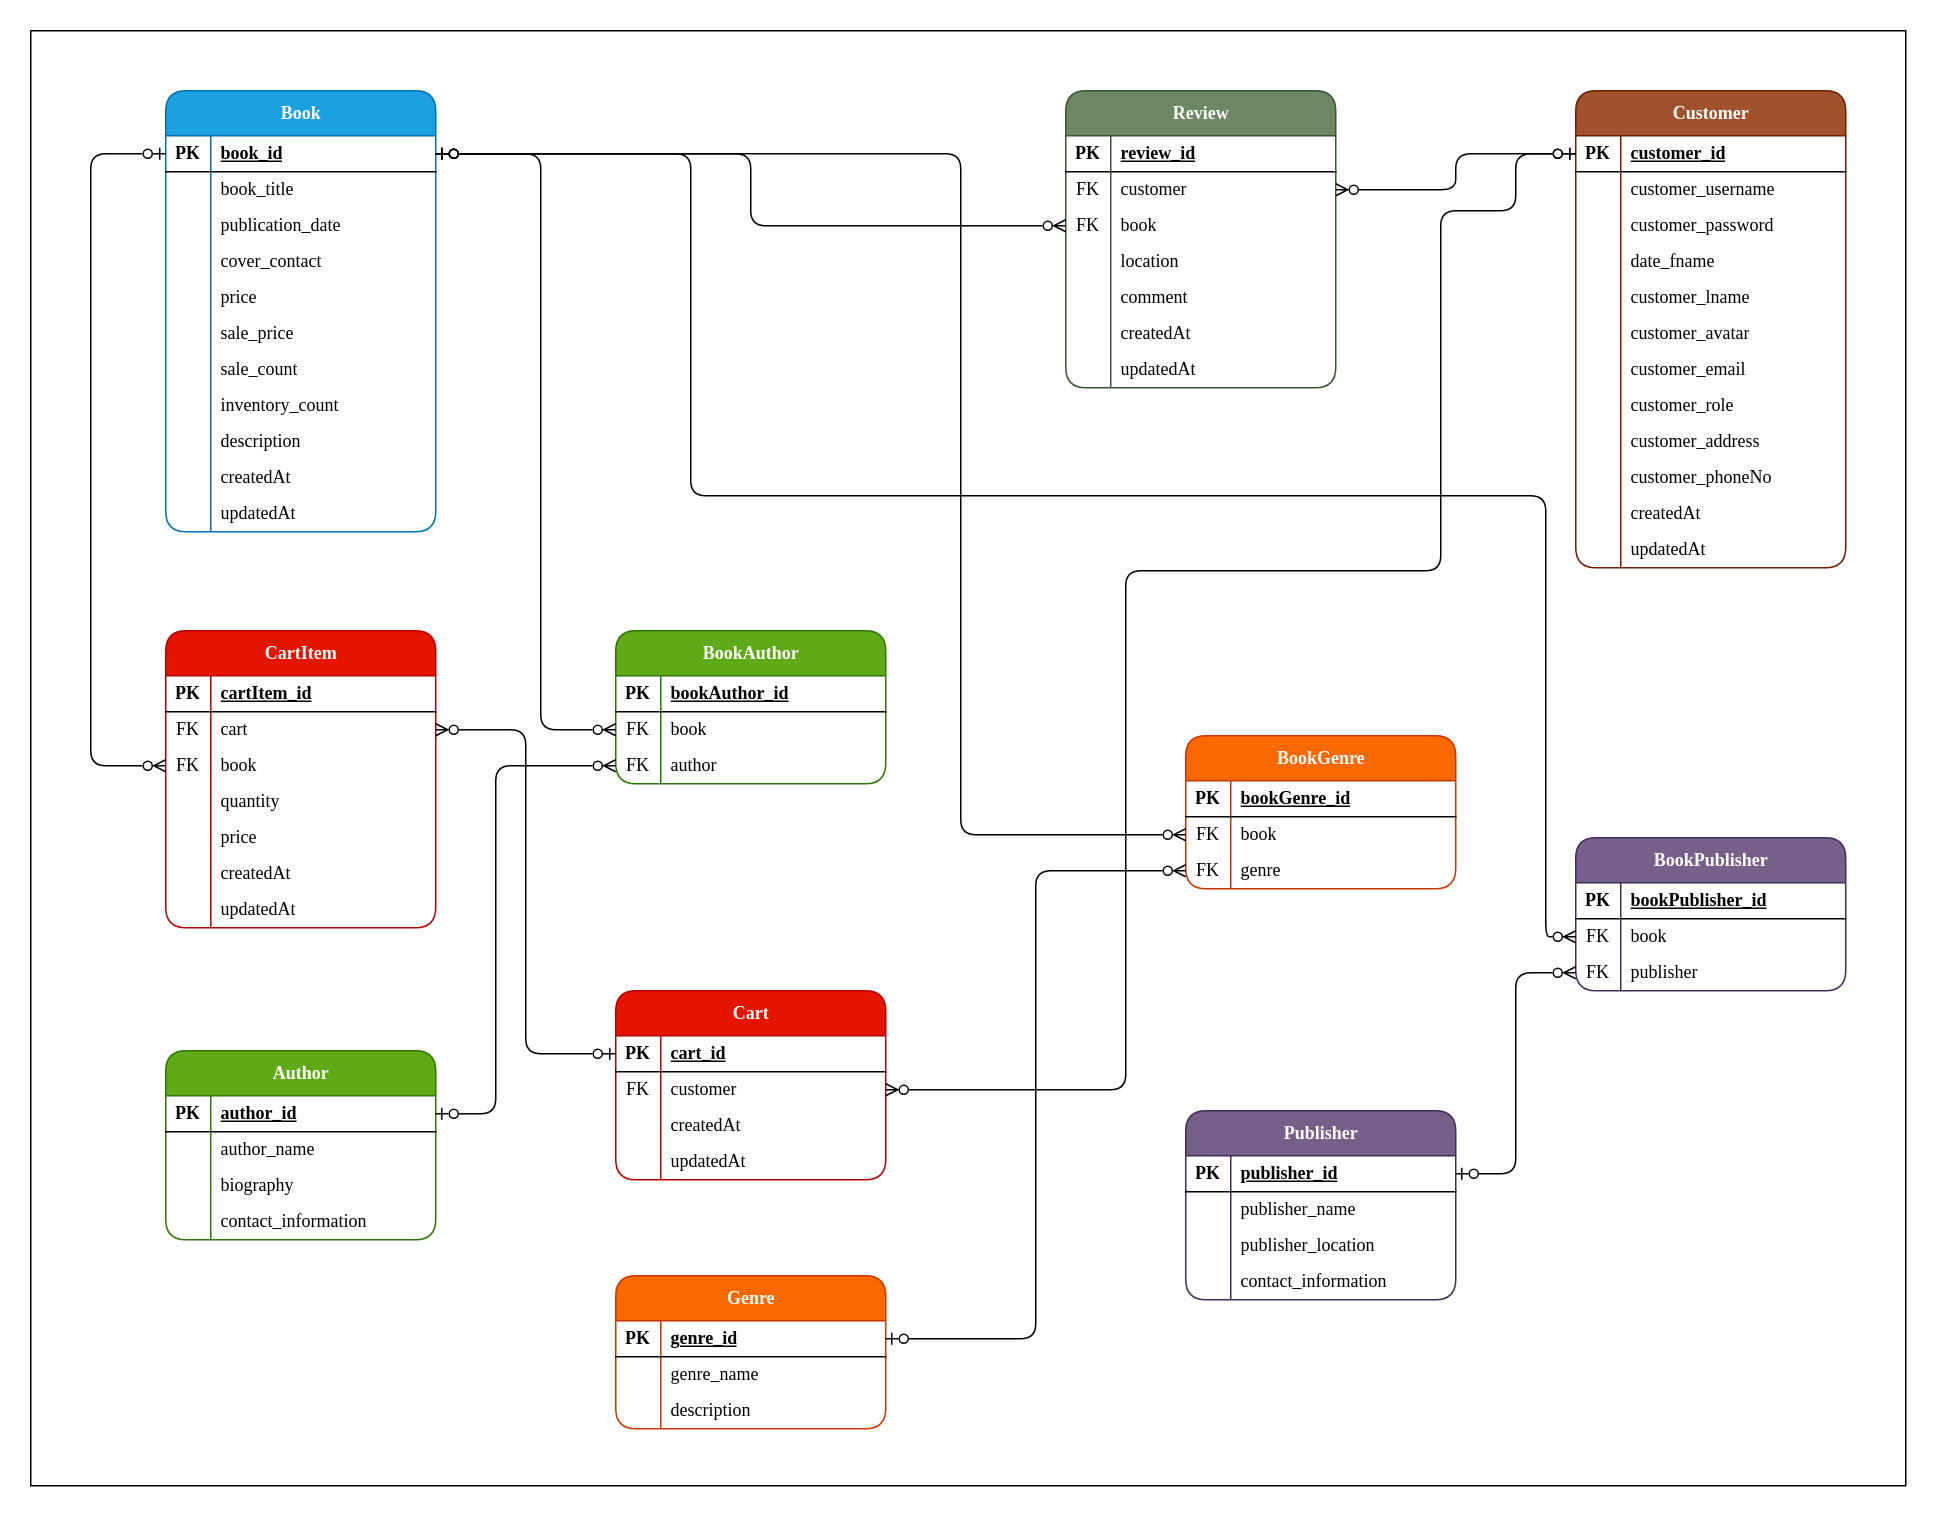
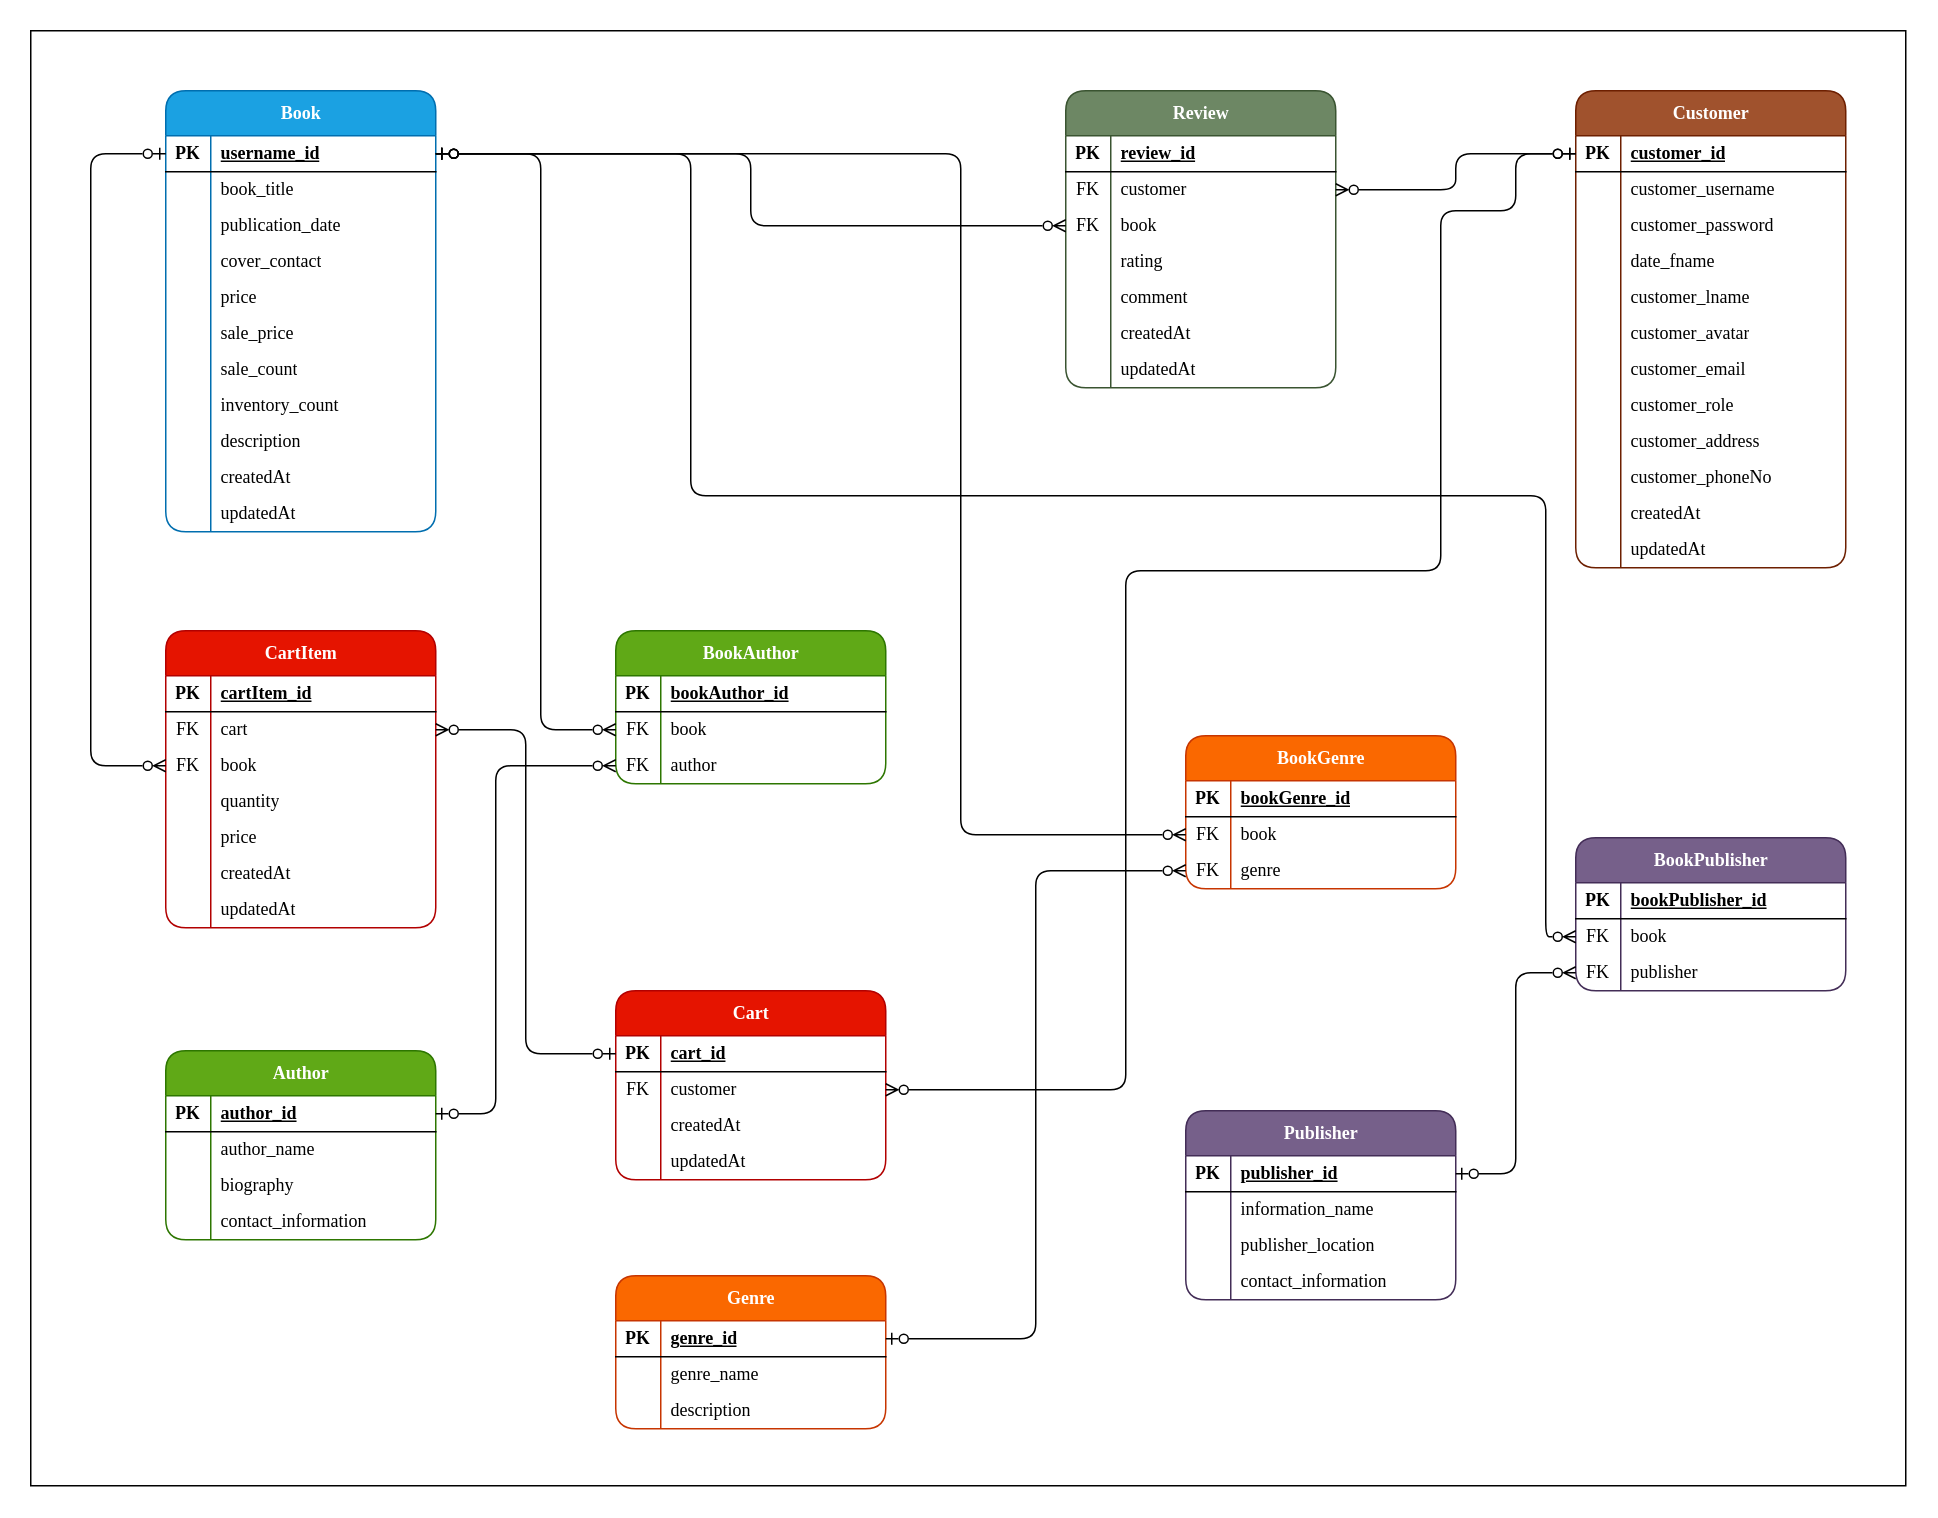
(254, 154) -> (274, 154)
(1157, 262) -> (1149, 262)
(1307, 1210) -> (1317, 1210)
